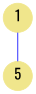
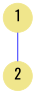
(18, 76) -> (18, 76)
